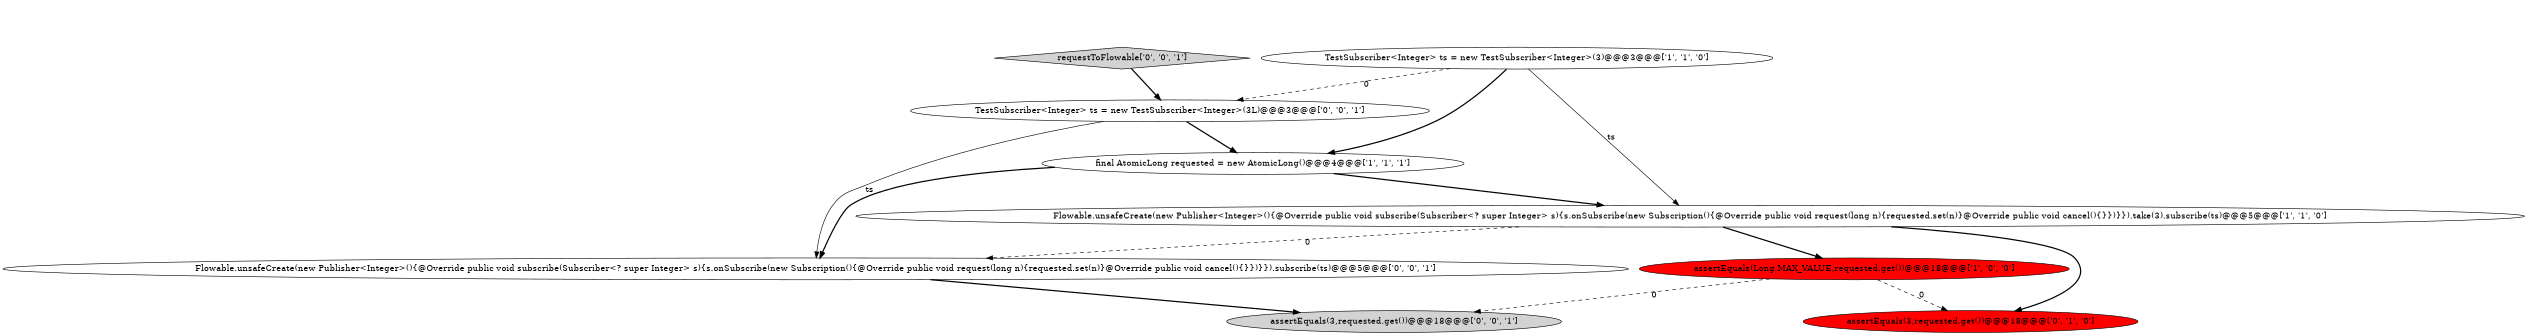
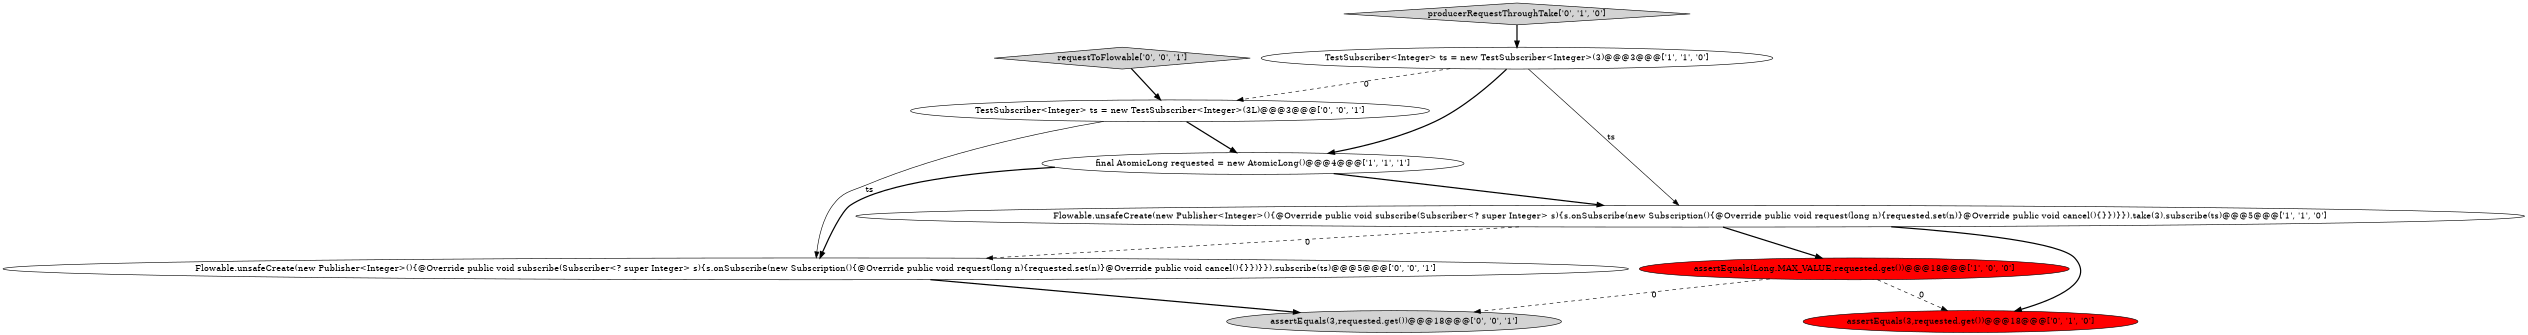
none -> (1517, 14)
